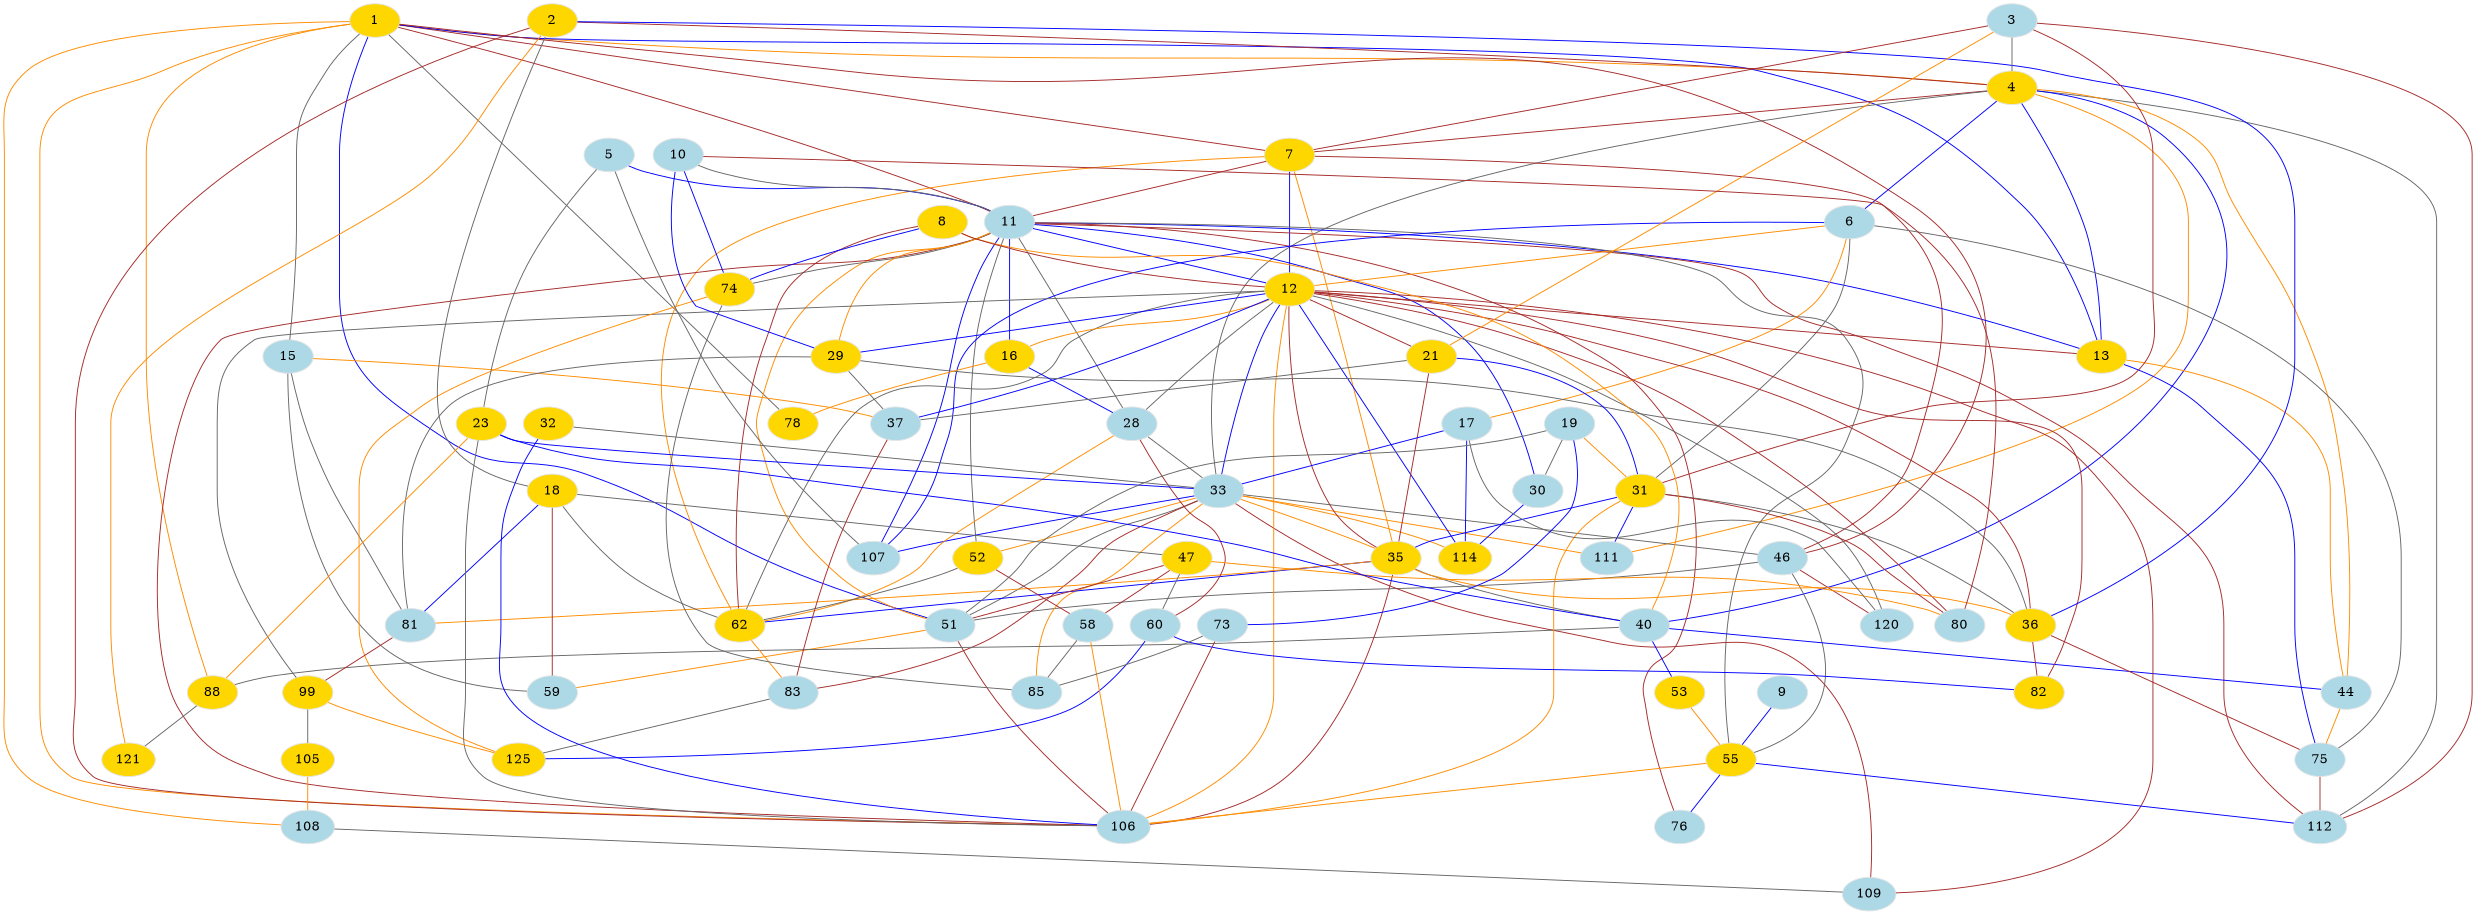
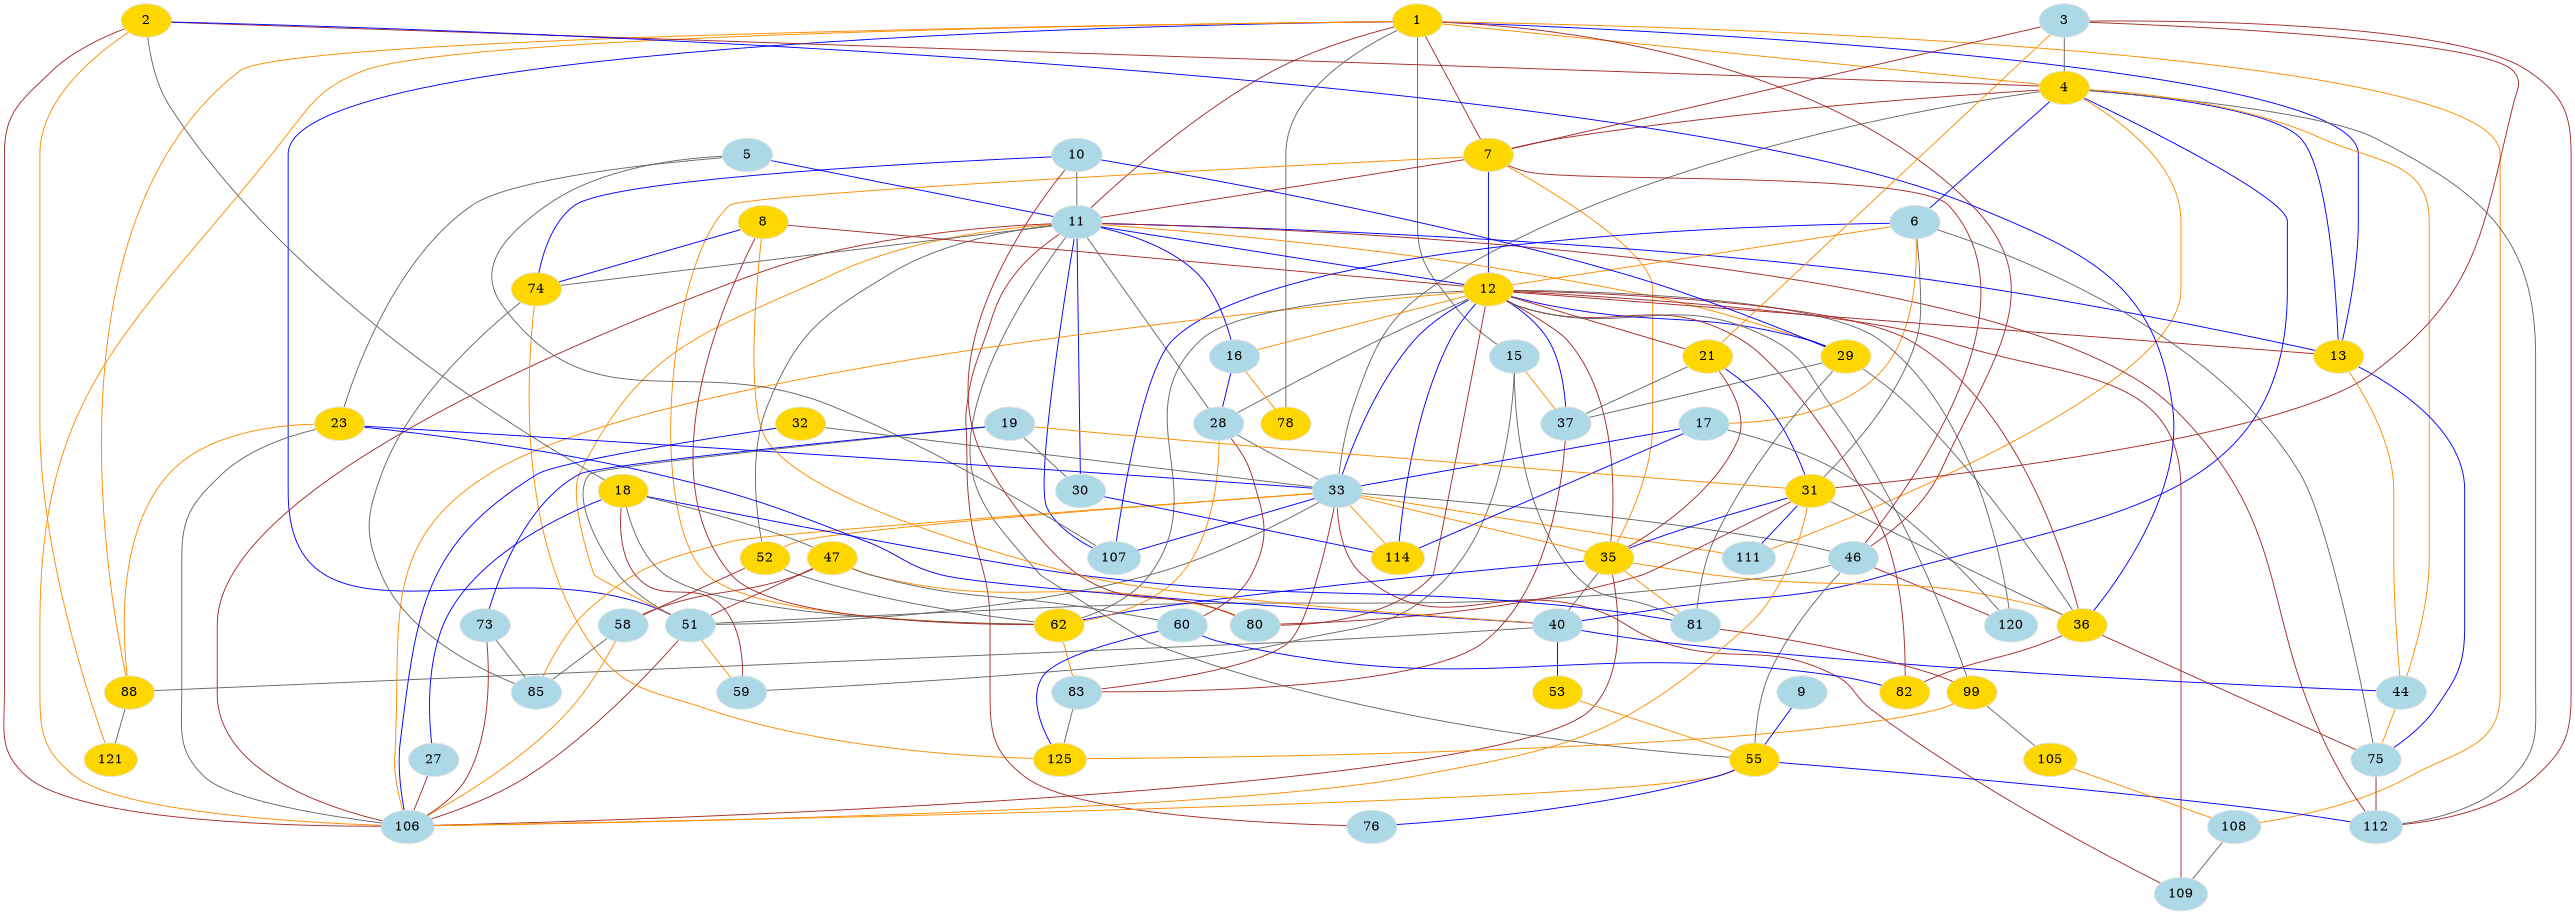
(1010, 357) -> (1235, 357)
none -> (434, 760)
